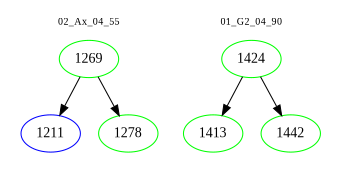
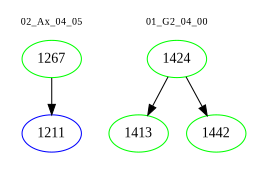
(90, 22) -> (52, 22)
(252, 22) -> (177, 22)
(89, 59) -> (52, 59)
(128, 133) -> none
